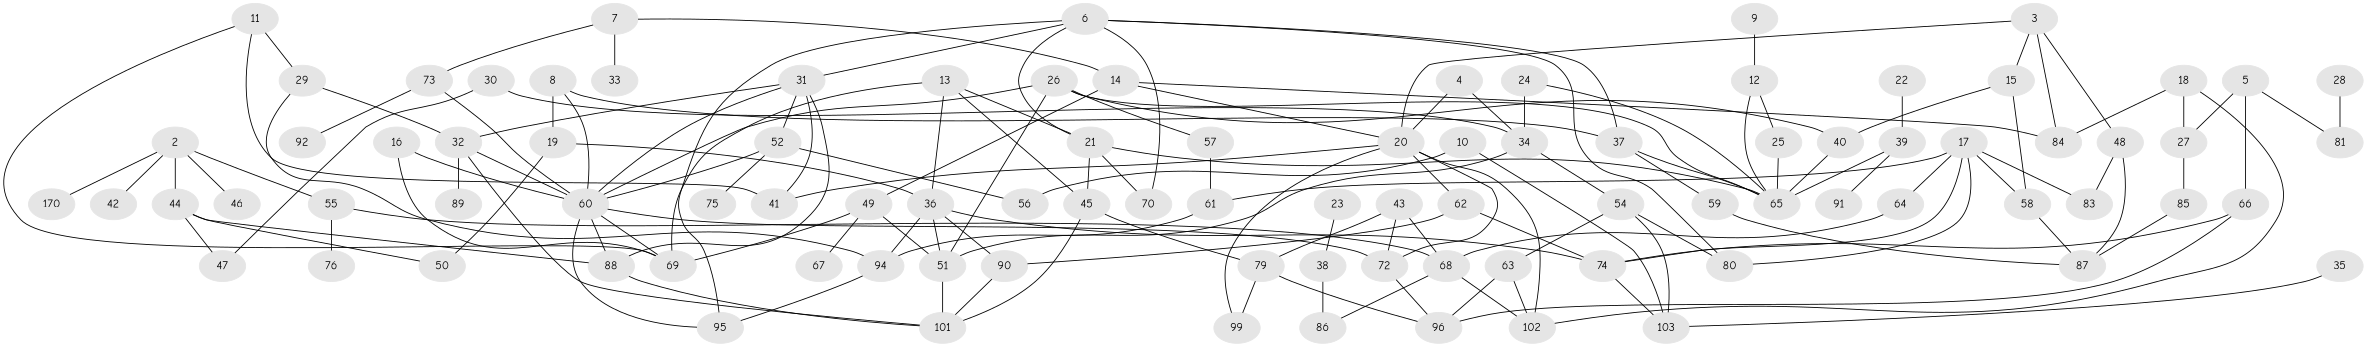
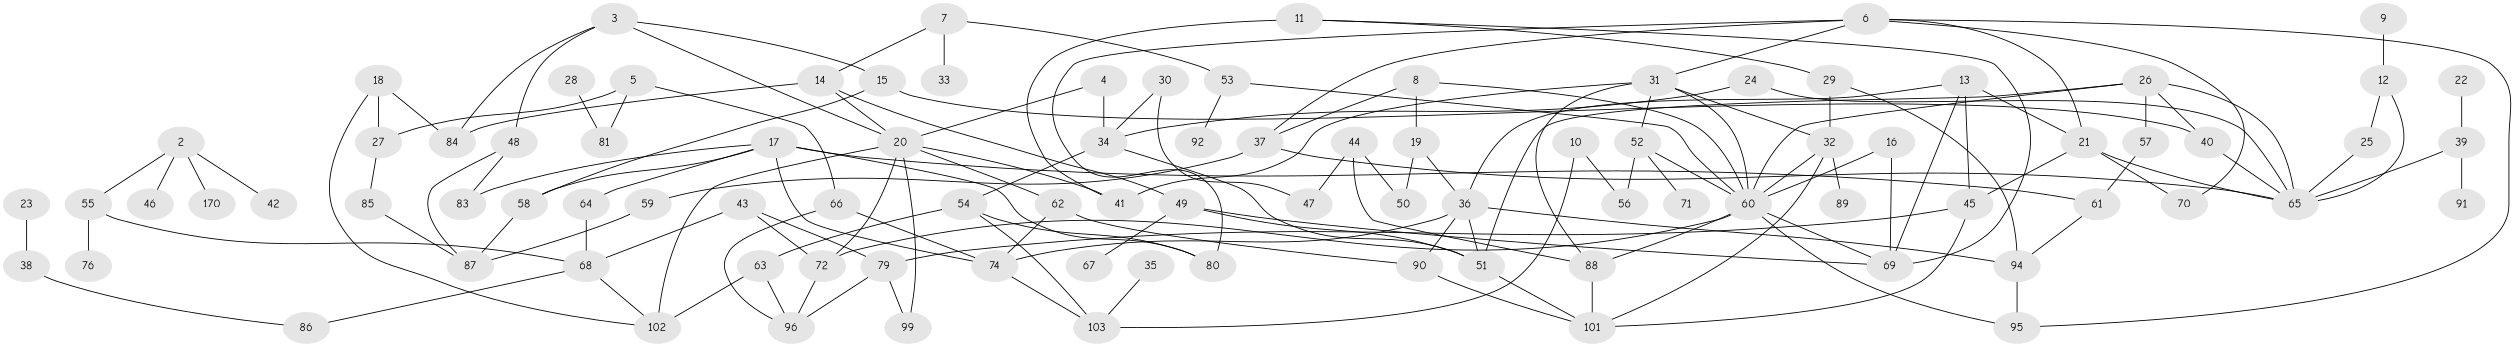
(429, 81) -> (1227, 81)
(175, 173) -> none
(713, 204) -> (1687, 204)
